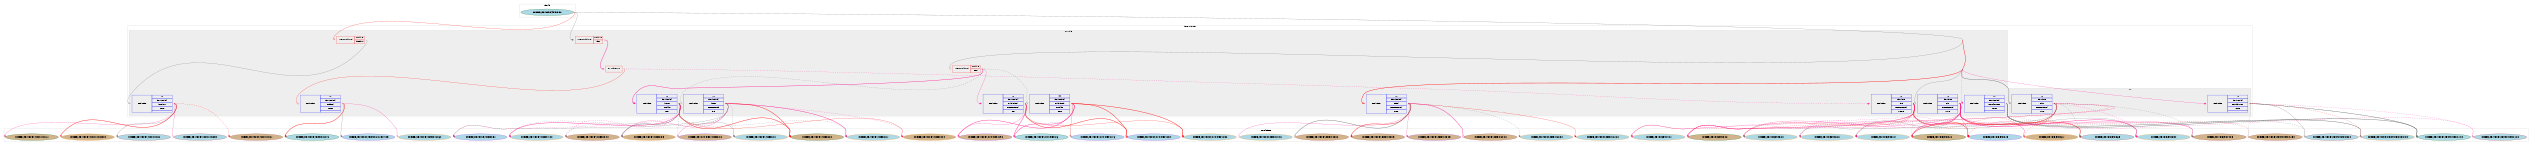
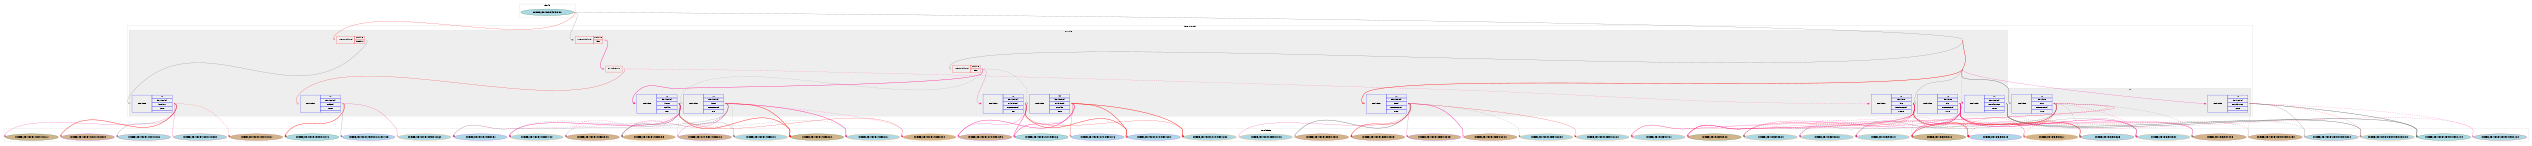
(88, 137) -> (88, 137)
